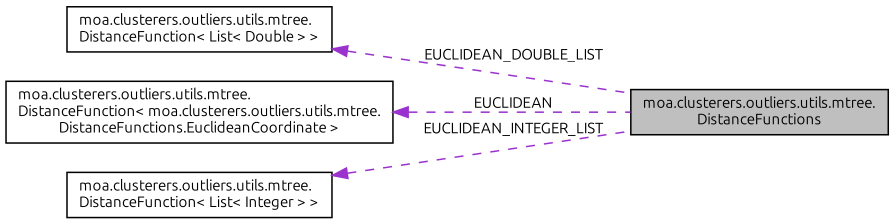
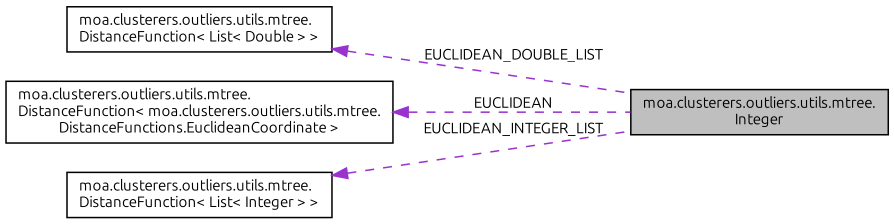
(760, 112) -> (760, 112)
